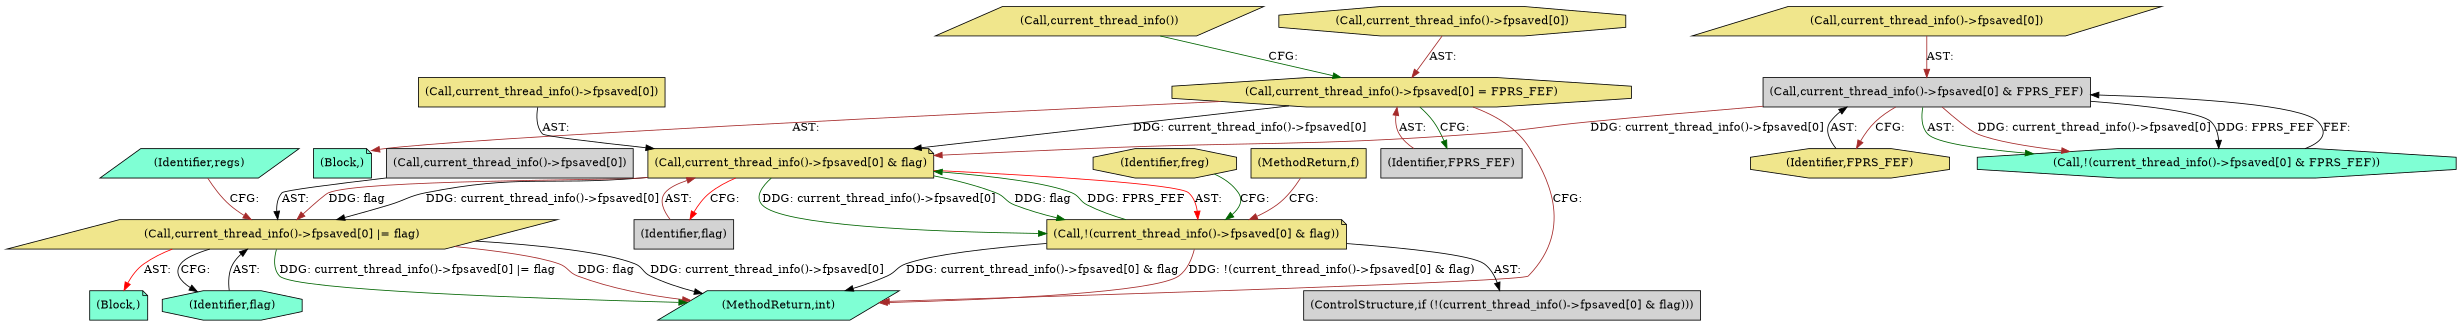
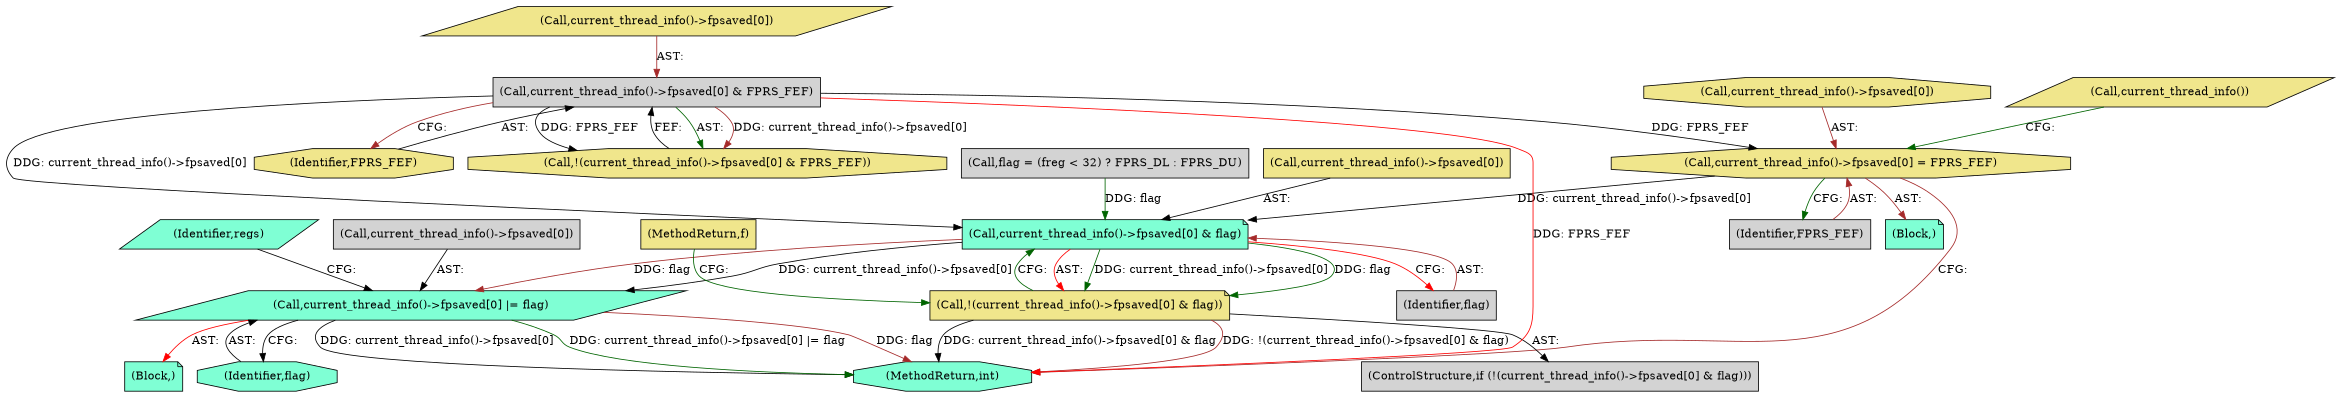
none -> (1286, 105)
(1353, 141) -> (224, 193)
none -> (1512, 147)
(791, 163) -> (1105, 234)
none -> (1105, 163)
(1165, 163) -> none
(2217, 163) -> (707, 163)
(224, 199) -> (311, 268)
(1136, 199) -> (1034, 270)
(1282, 201) -> (795, 296)
(282, 234) -> (411, 305)
(779, 305) -> (943, 376)
